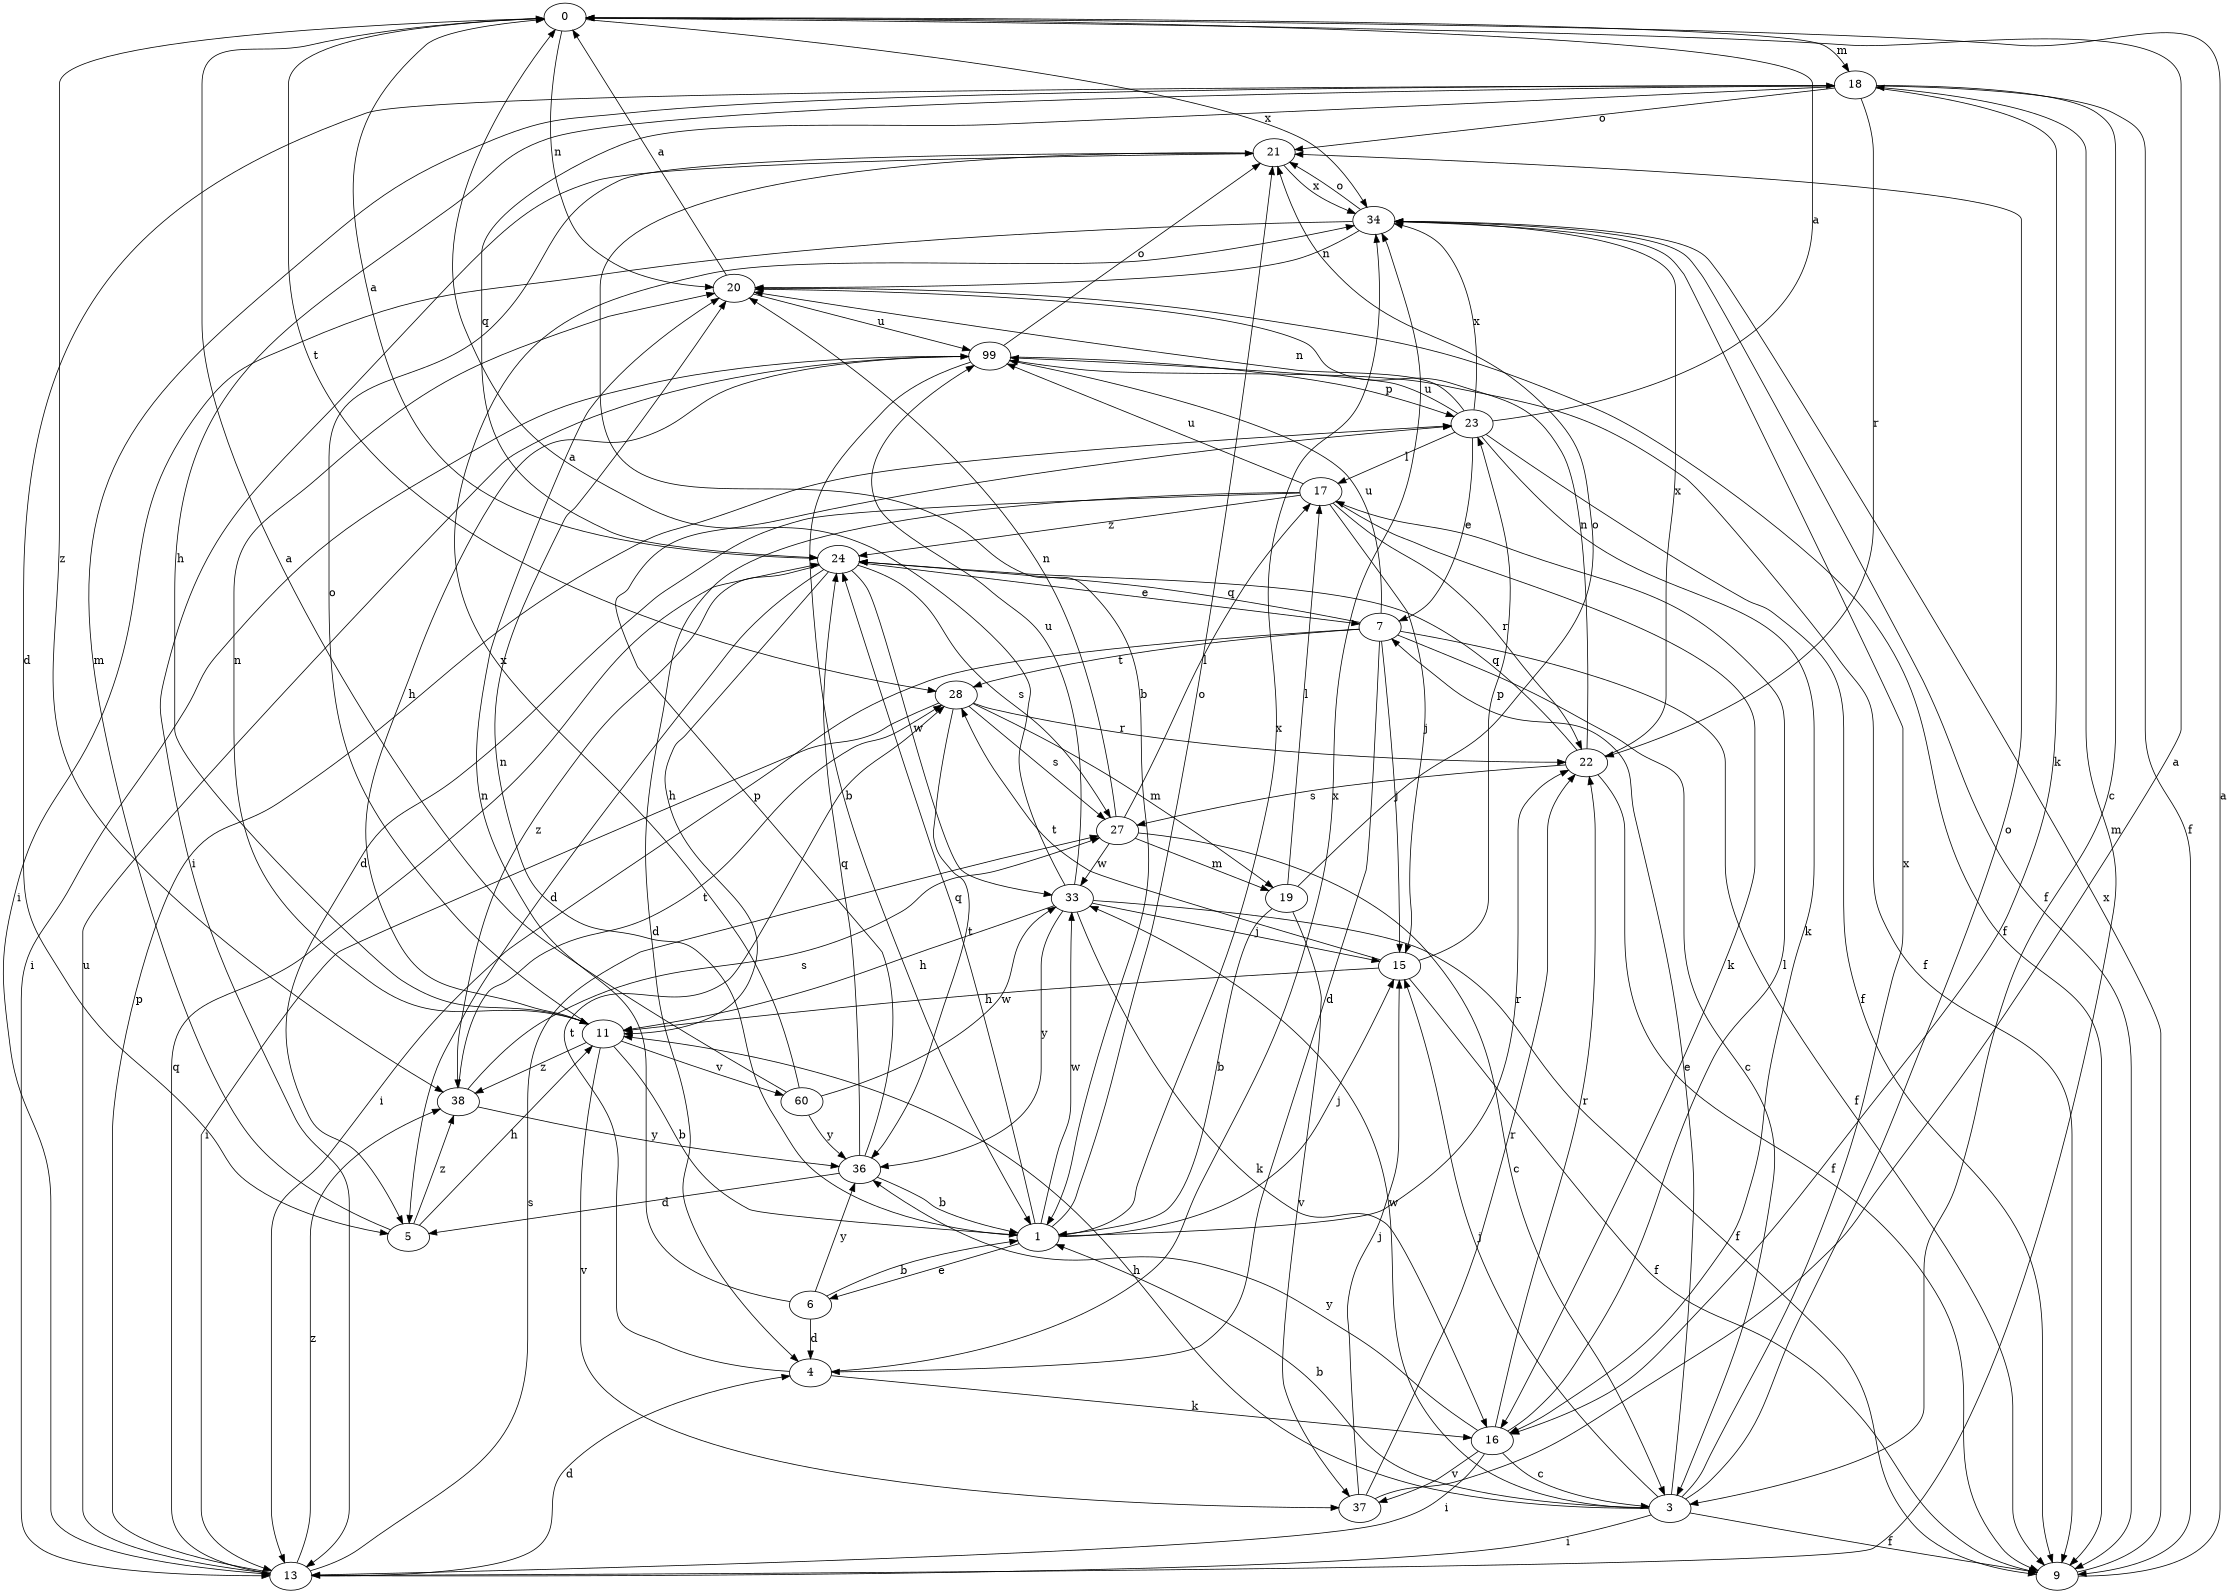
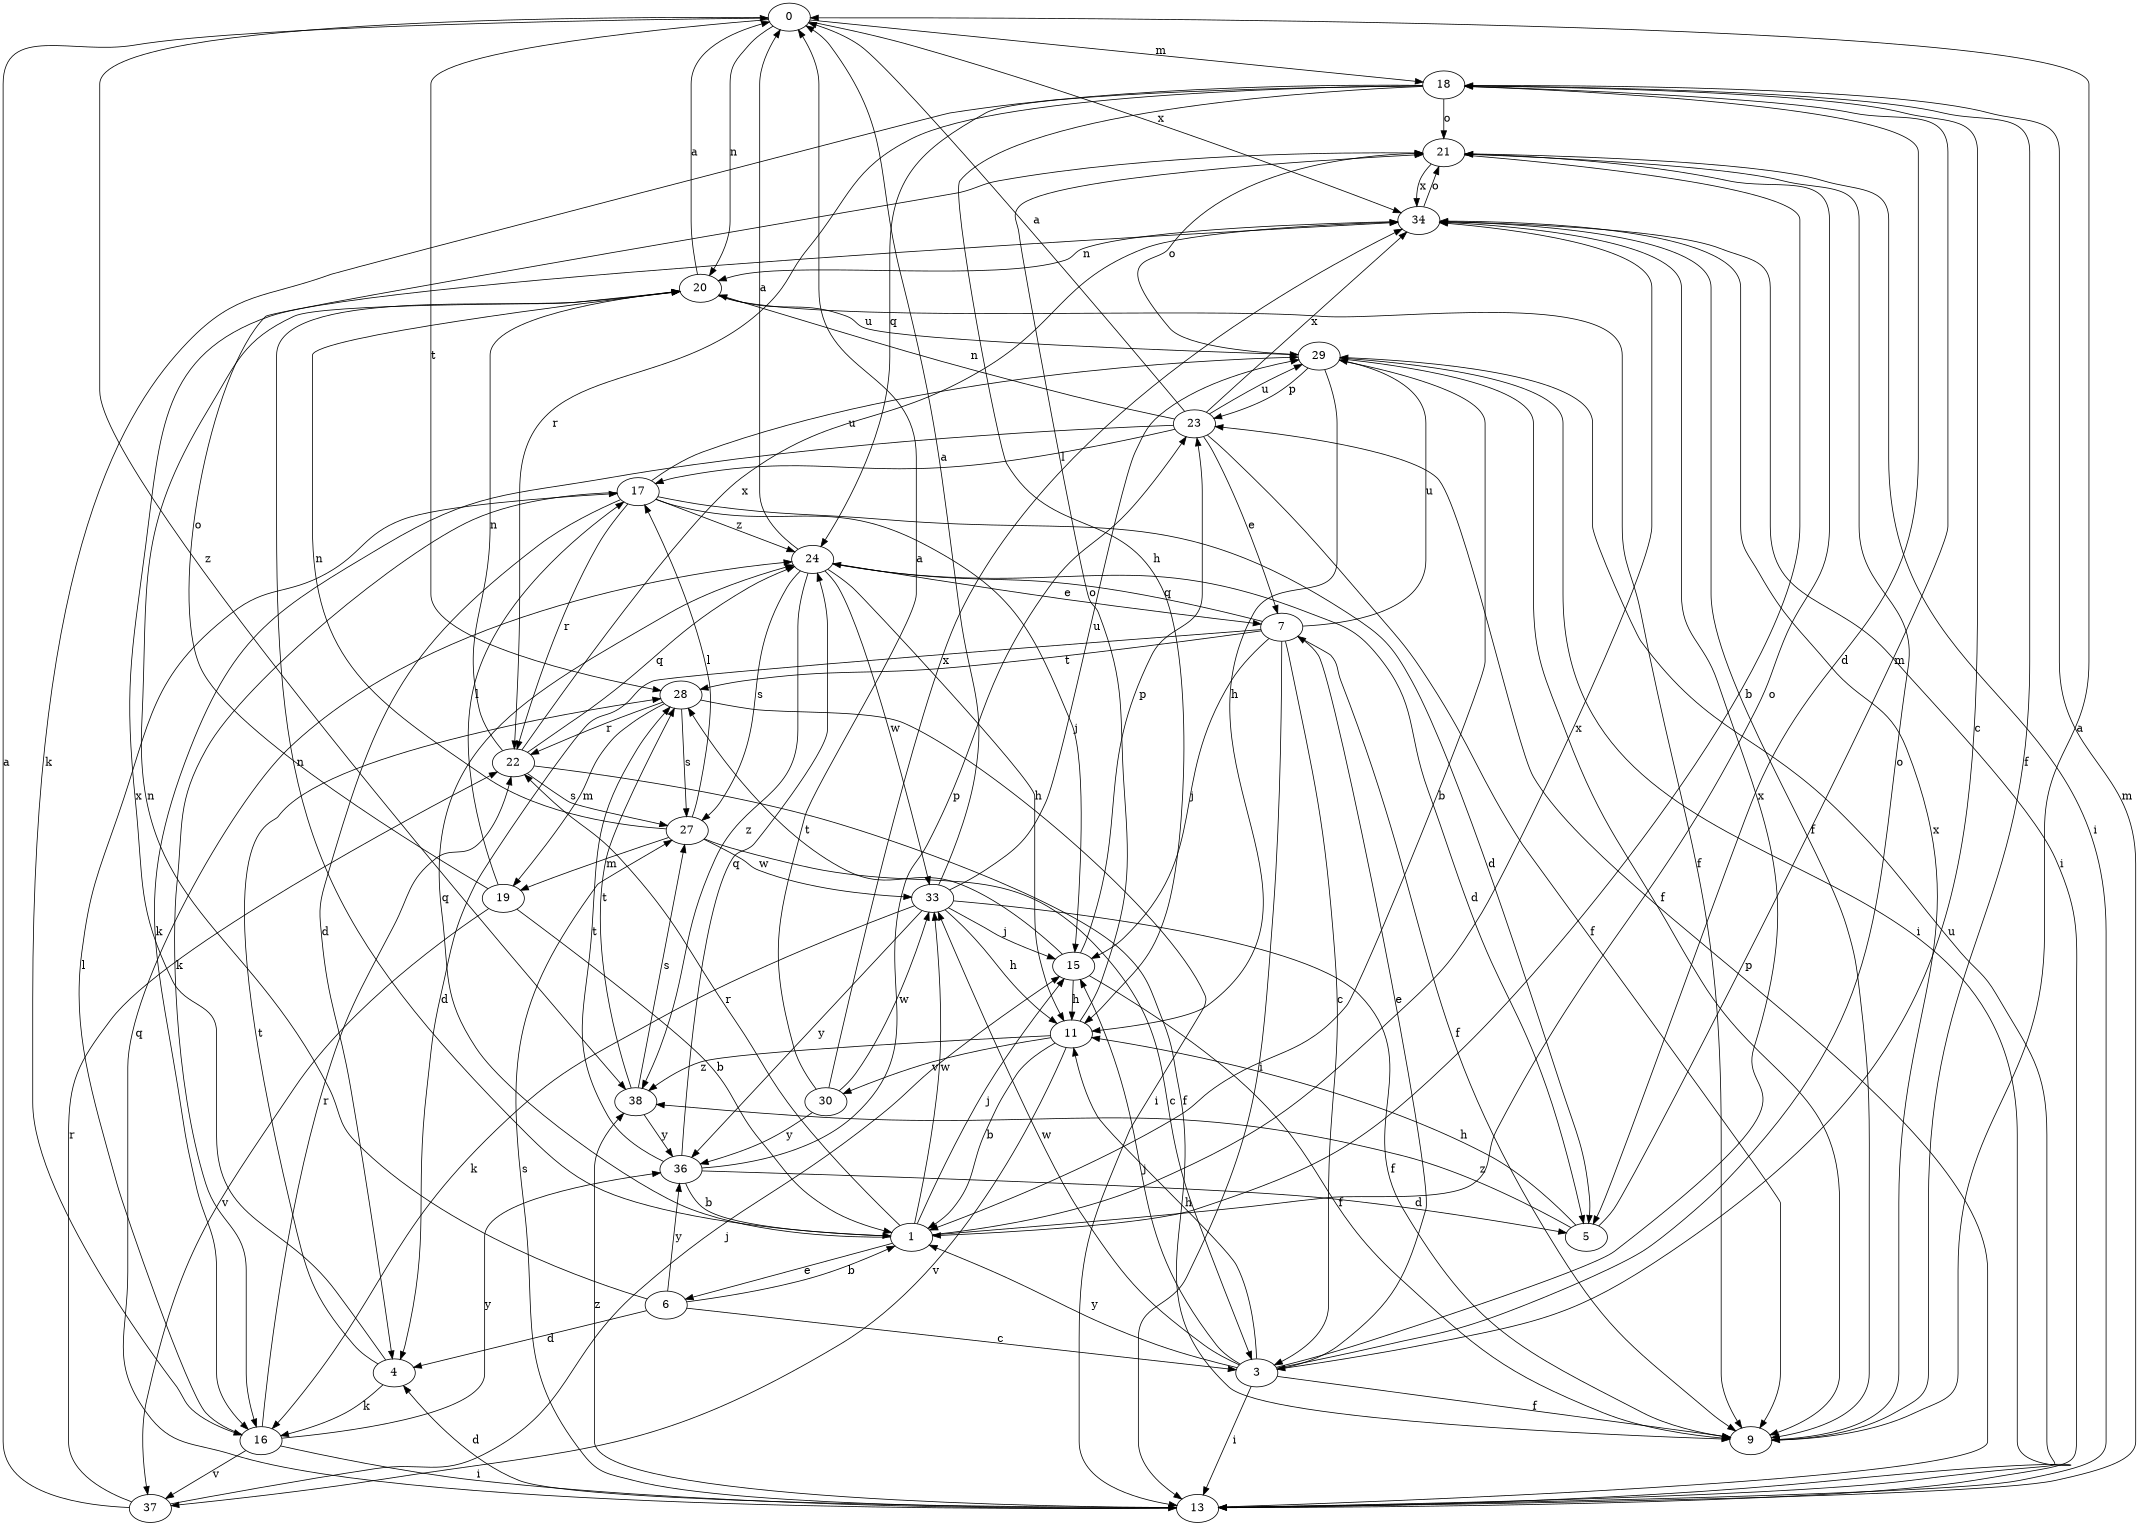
(990, 356) -> (1319, 356)
(234, 664) -> none
(968, 922) -> (591, 945)
(802, 1102) -> (826, 1102)
(1320, 1373) -> (1095, 1305)
(1567, 1492) -> (958, 1339)
